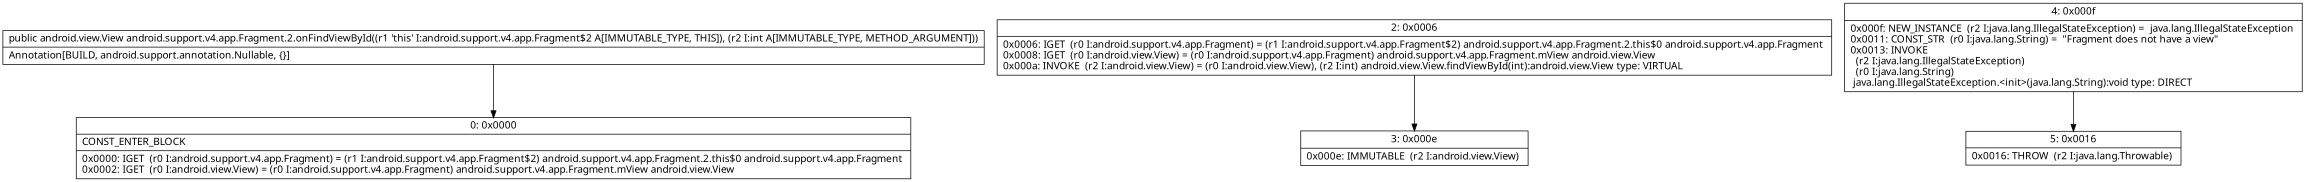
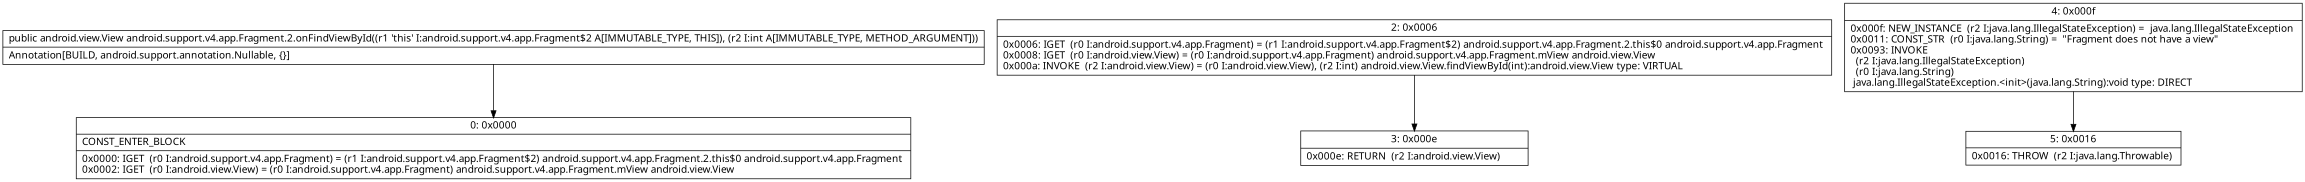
(1892, 50) -> (1892, 50)
(1414, 156) -> (1405, 156)
